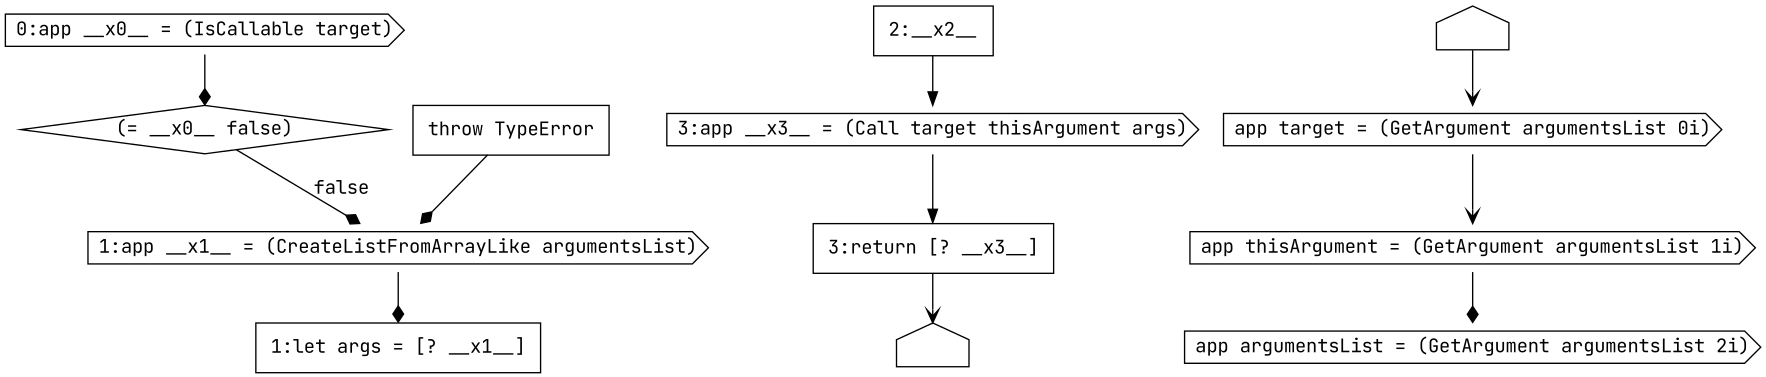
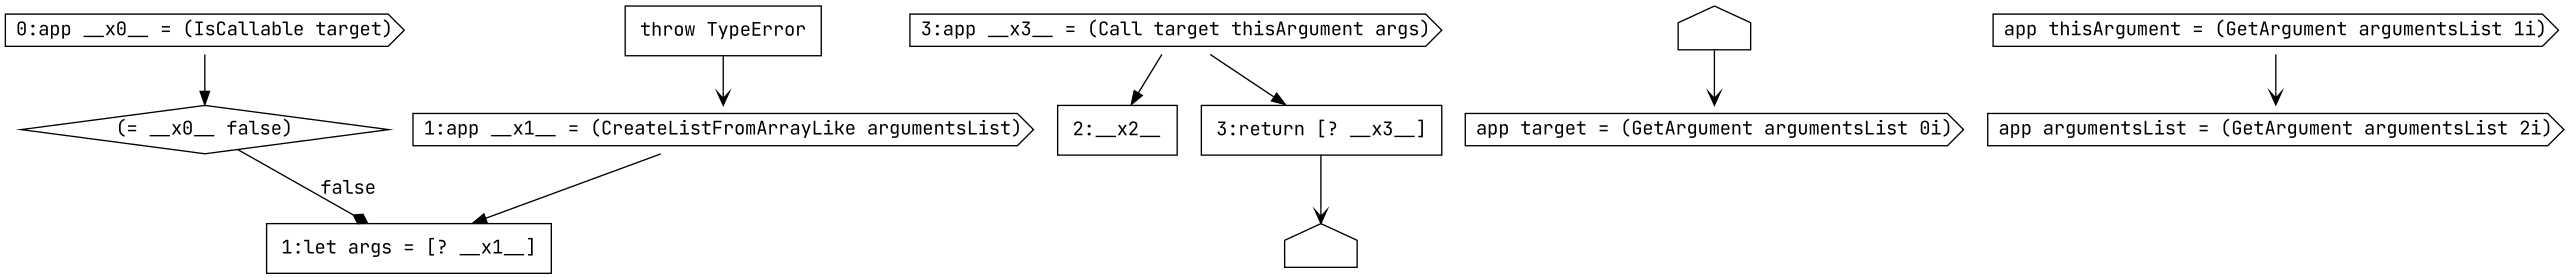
(205, 72) -> (205, 73)
(933, 74) -> (1150, 74)
(291, 182) -> (295, 182)
(1473, 182) -> none
(460, 183) -> (723, 74)
(398, 289) -> (573, 186)
(1473, 289) -> (2276, 73)
